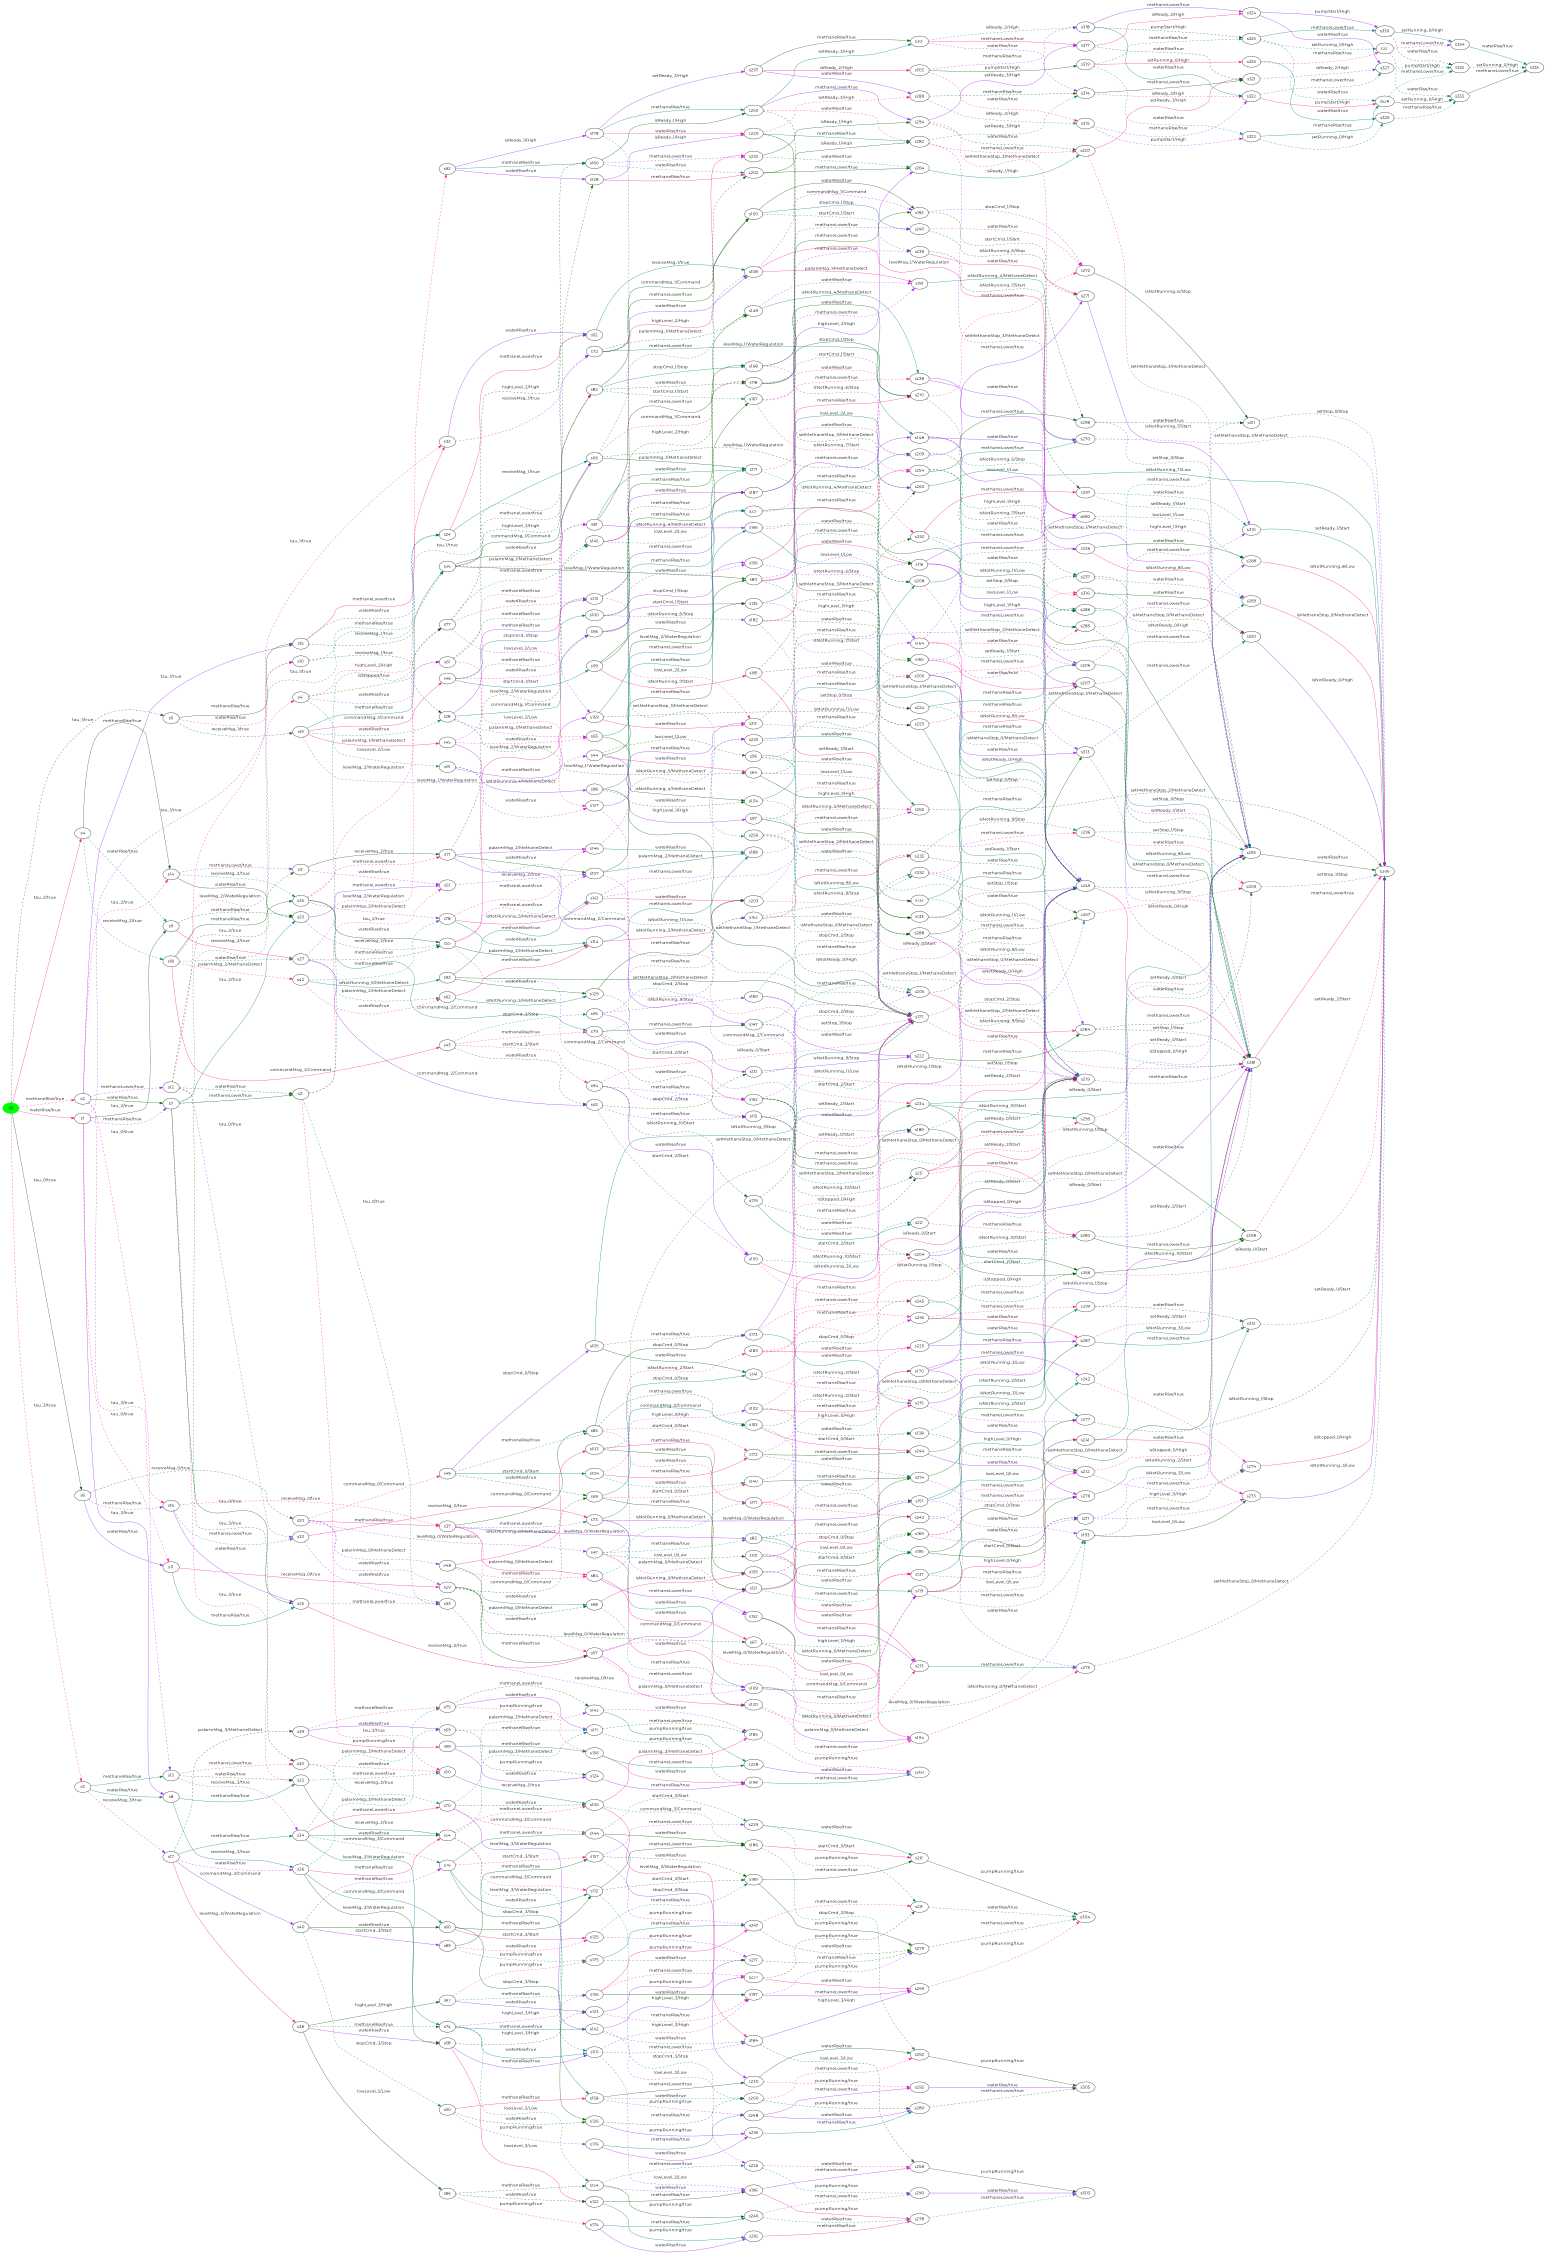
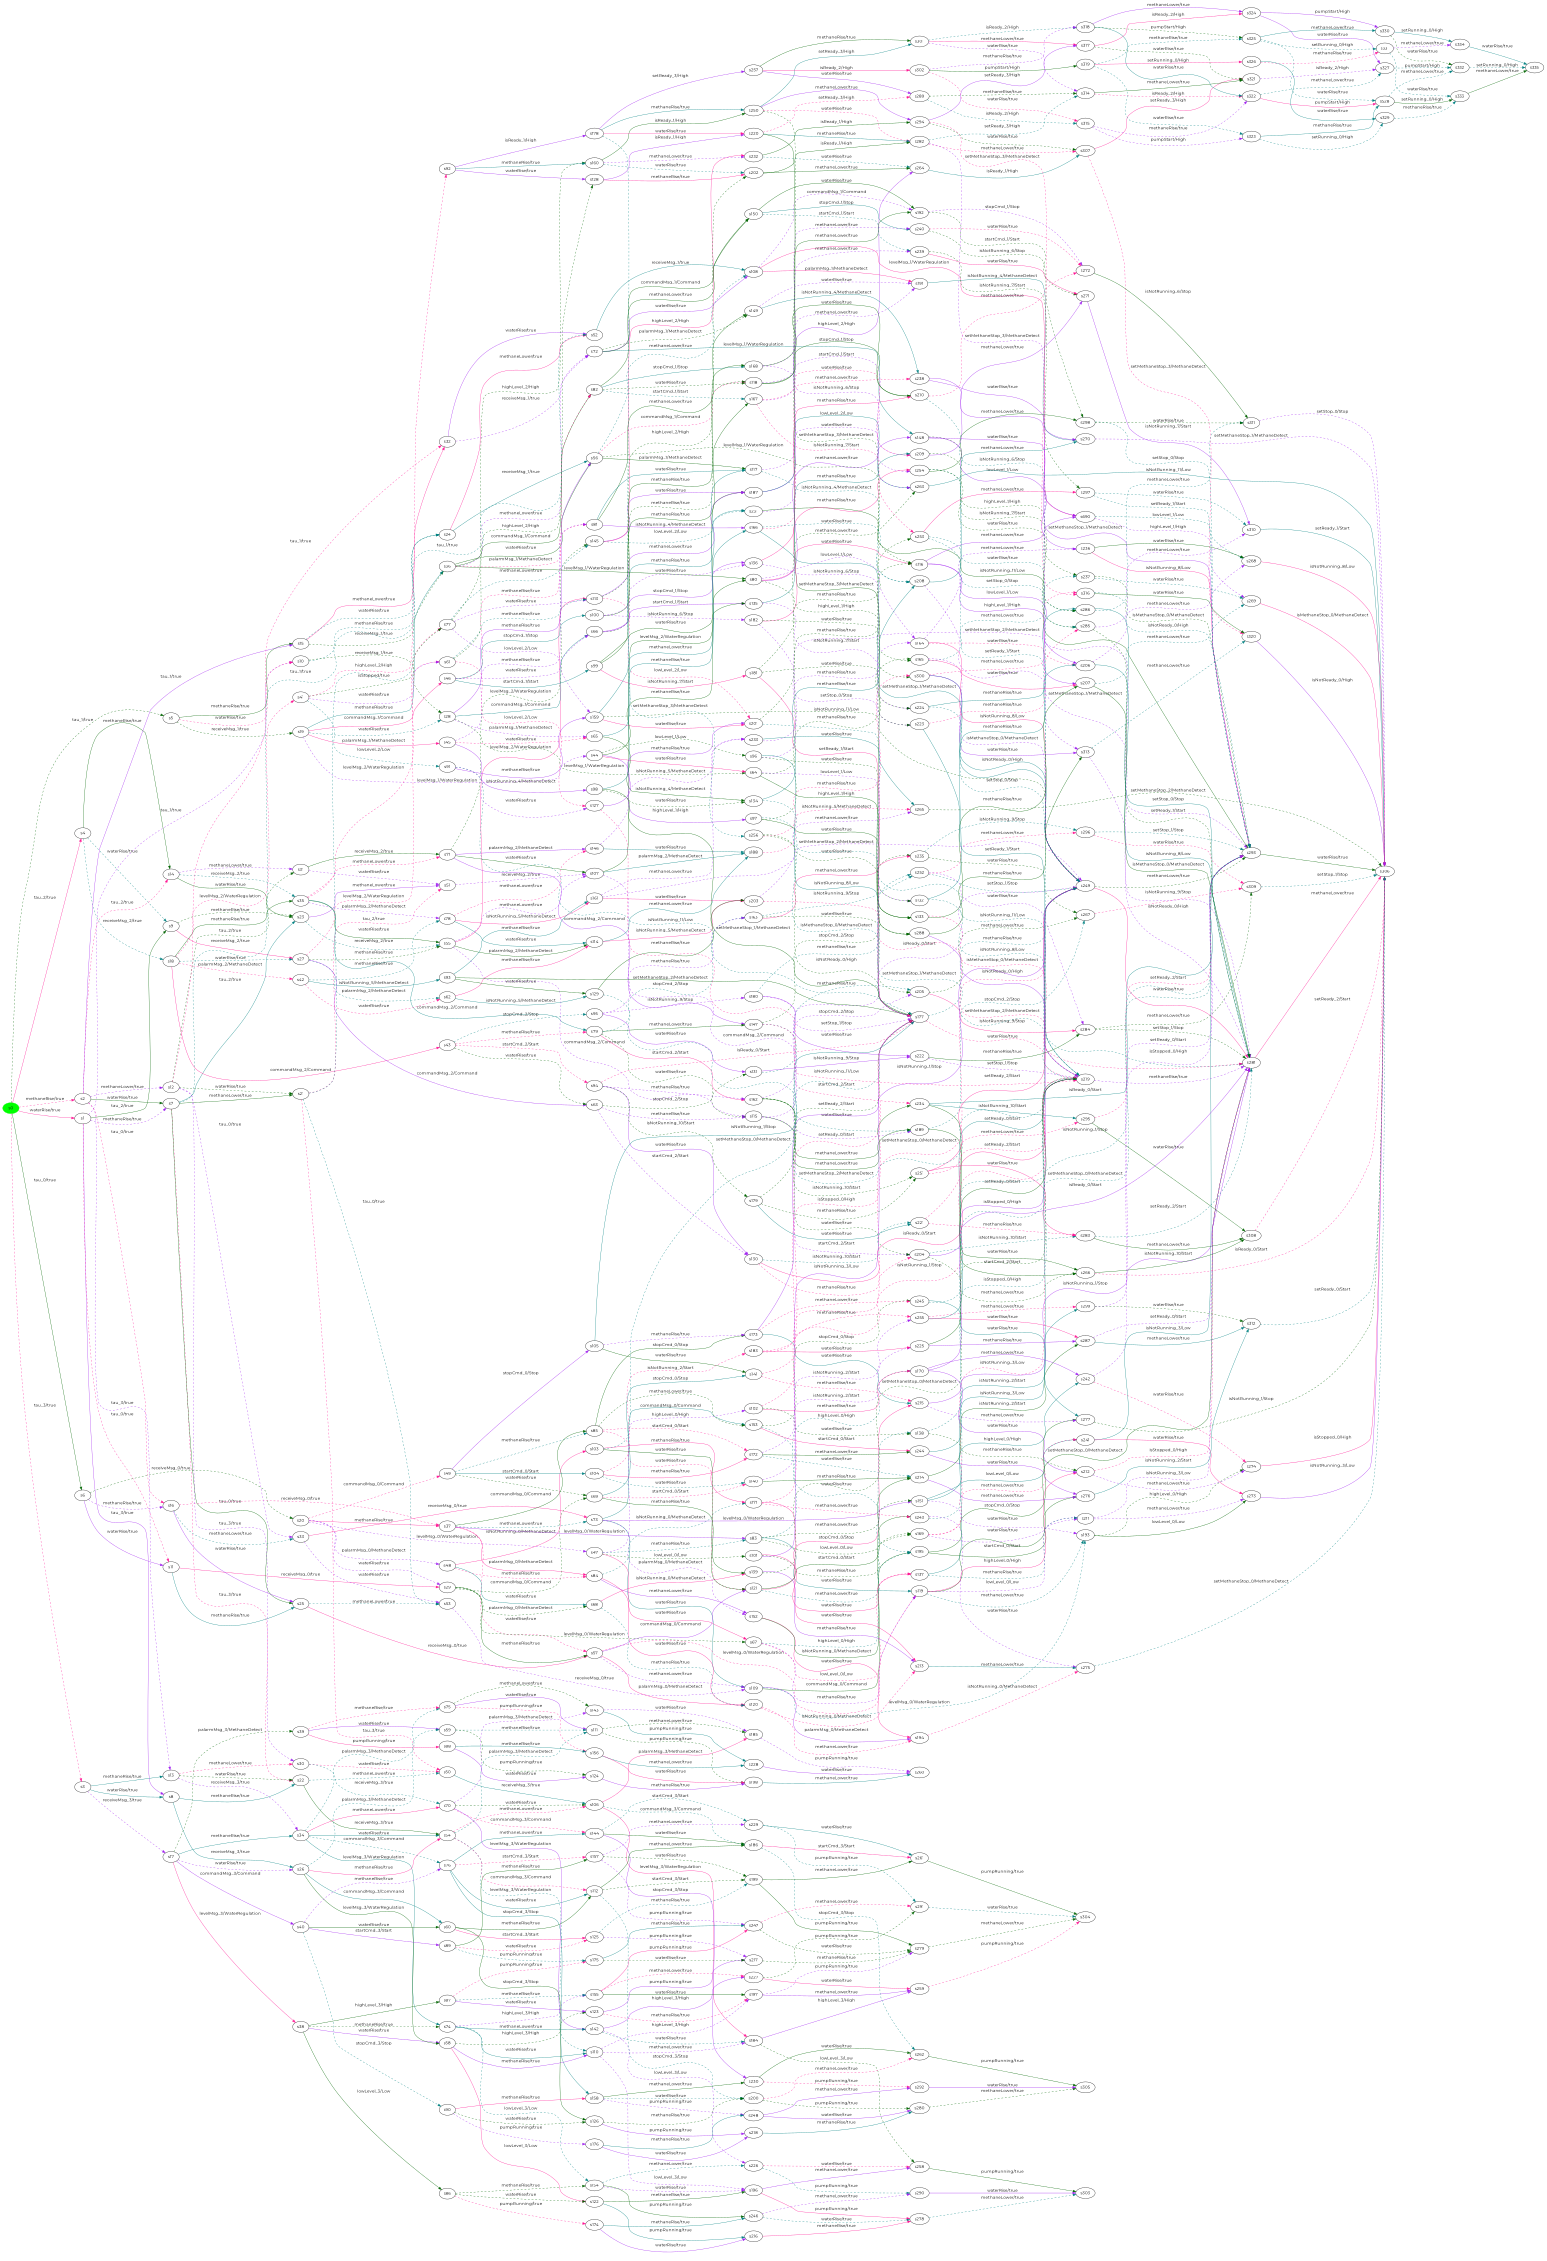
(194, 1457) -> (194, 1457)
(998, 1502) -> (998, 1502)
